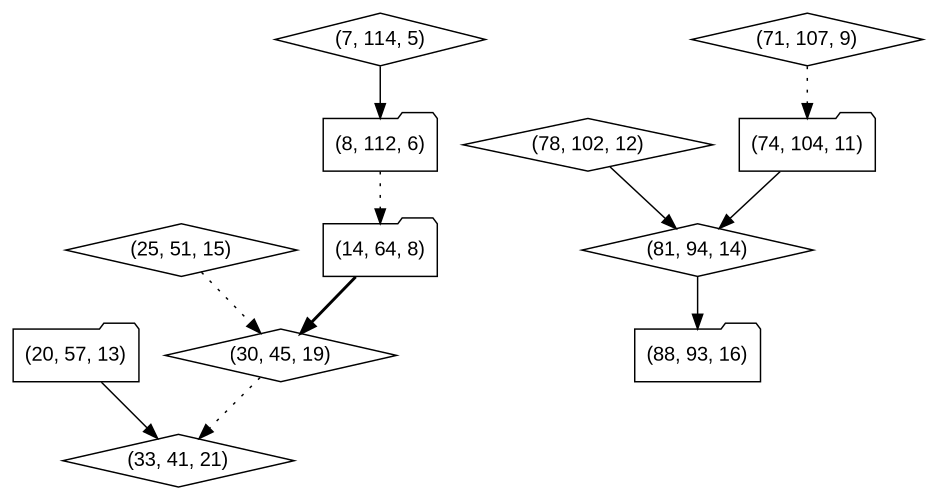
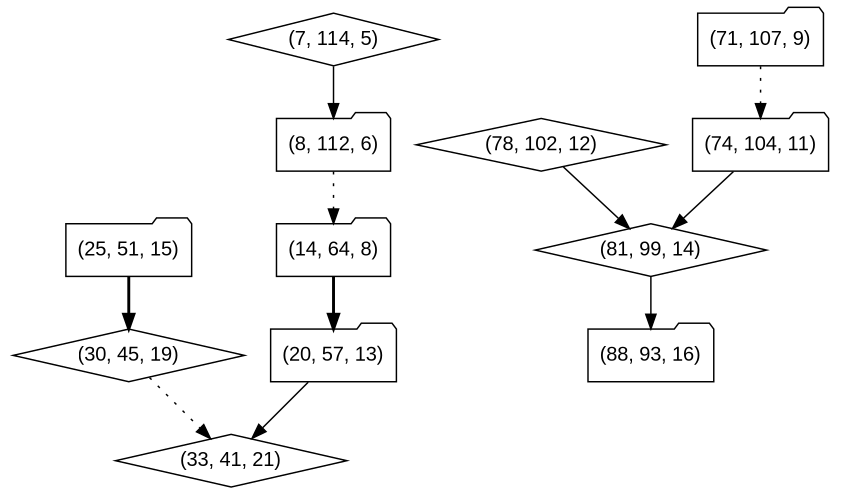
(807, 39) -> (761, 39)
(181, 250) -> (129, 250)
(698, 250) -> (651, 250)
(226, 297) -> (129, 296)
(334, 300) -> (334, 296)
